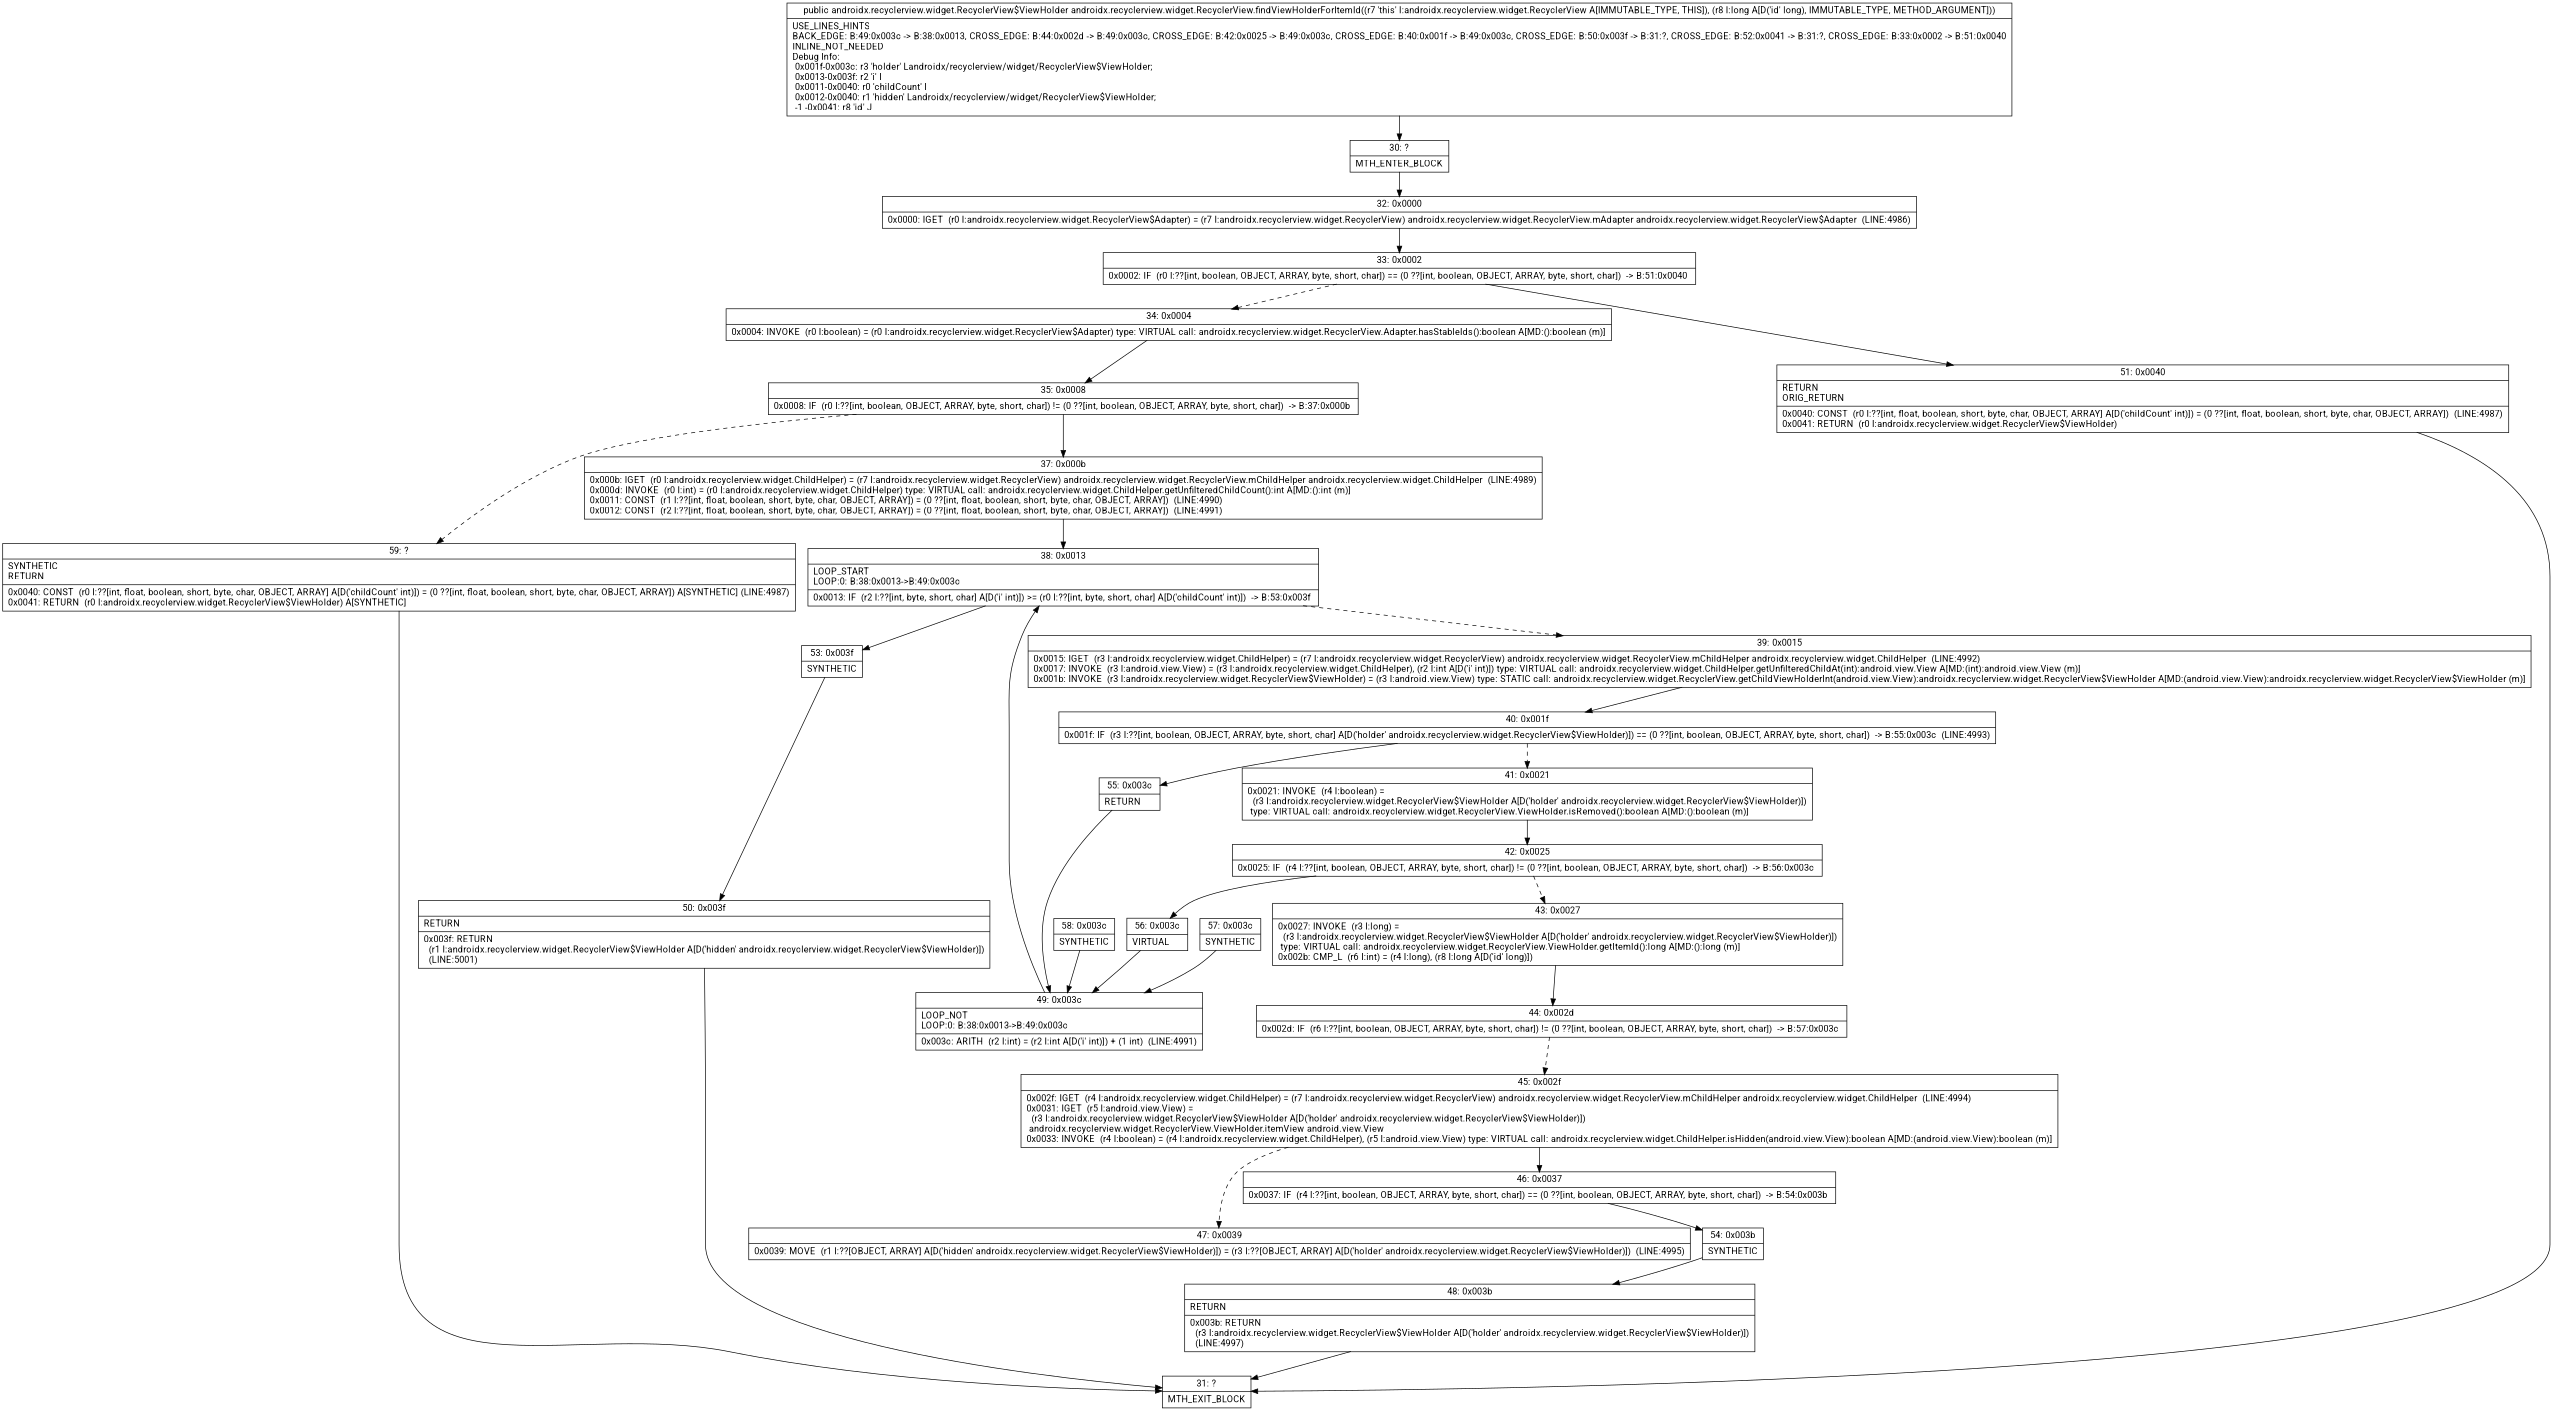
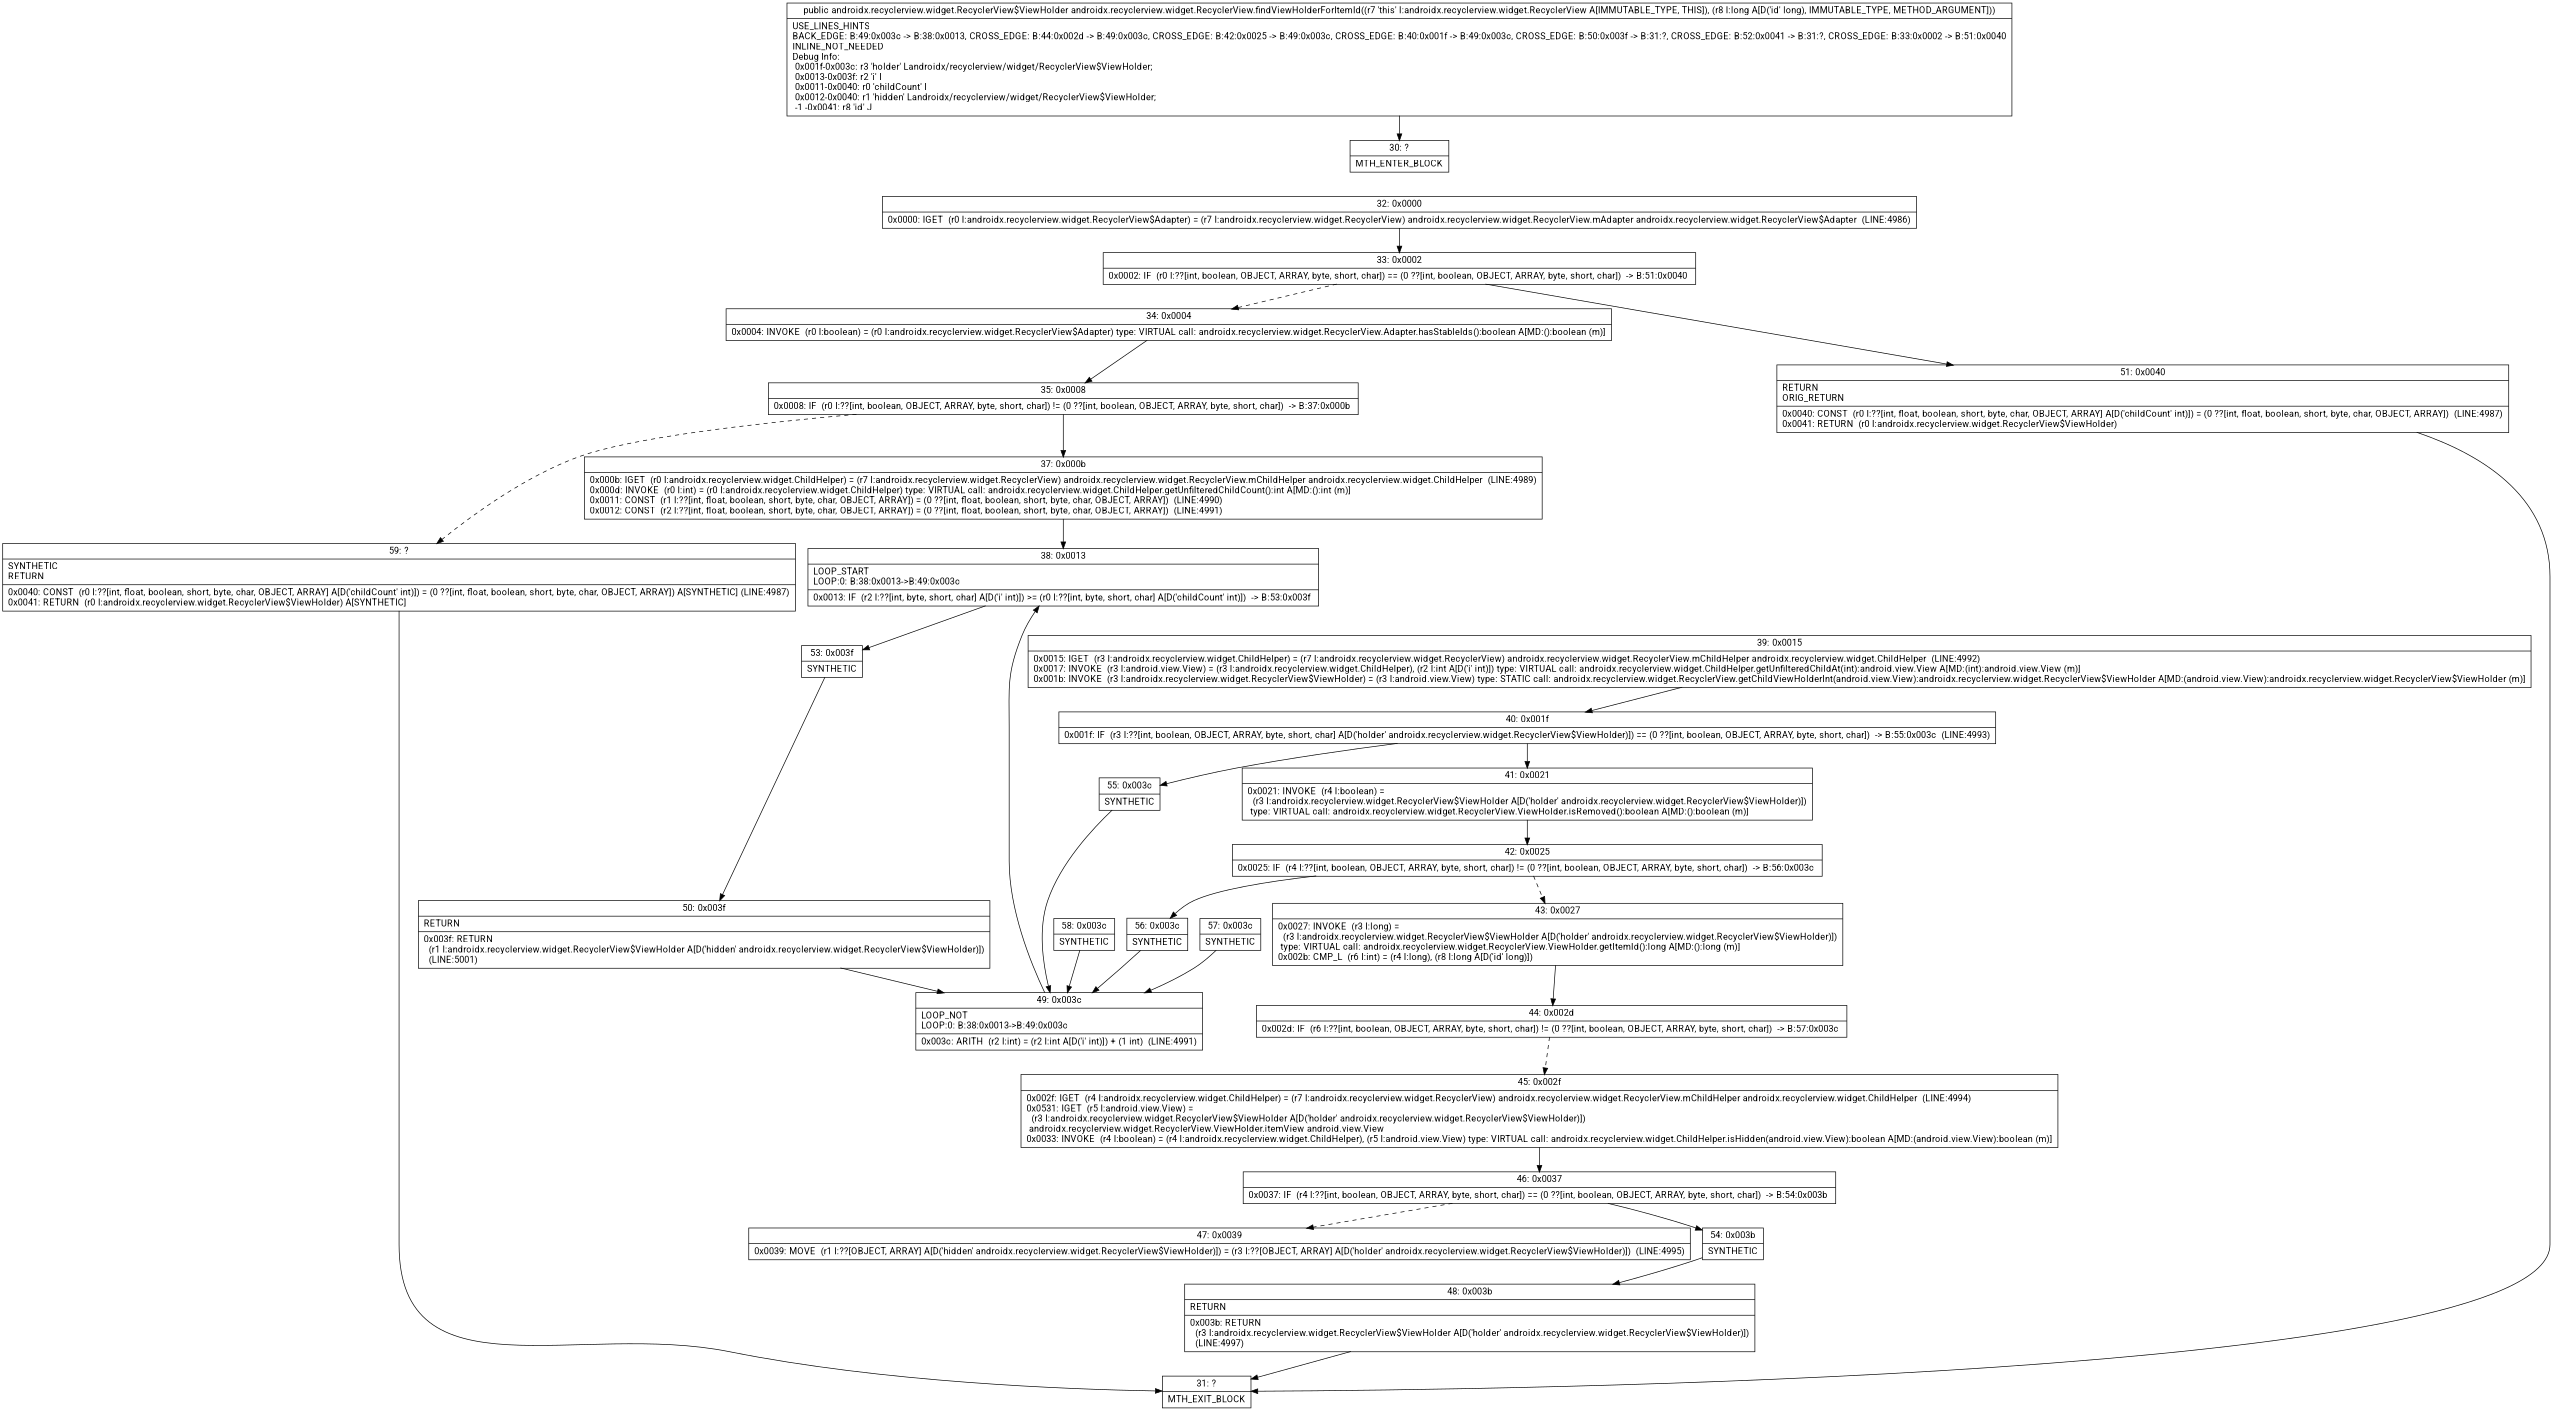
(1399, 181) -> none
(1430, 620) -> none
(1527, 752) -> (1527, 752)
(1123, 802) -> (1130, 802)
(1151, 942) -> (1157, 942)
(1111, 1109) -> (1111, 1109)
(1238, 1171) -> (1383, 1215)
(780, 1314) -> (889, 980)
